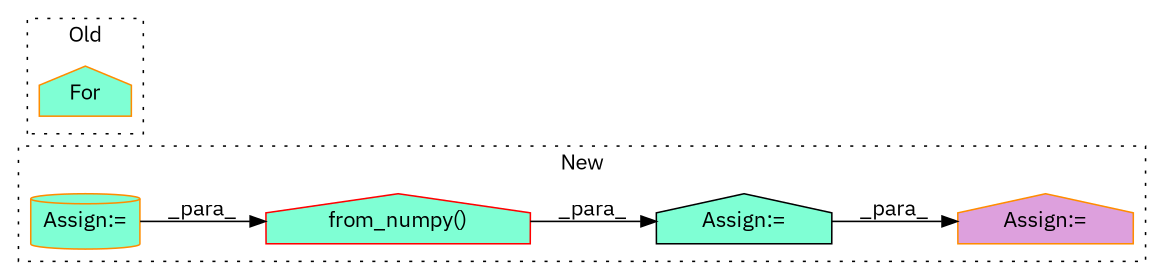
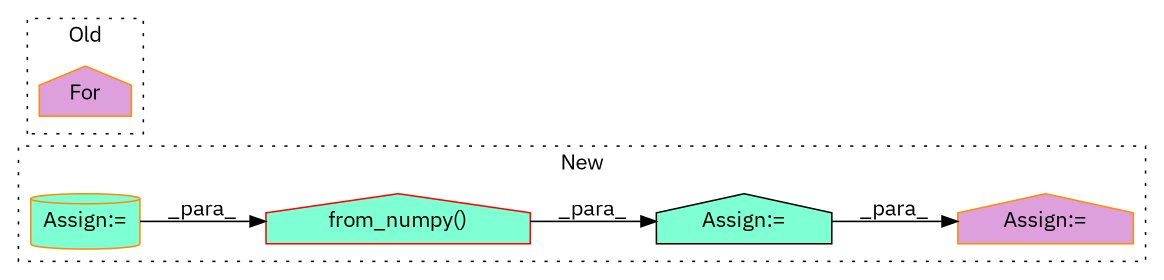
(85, 94) -> (85, 94)
